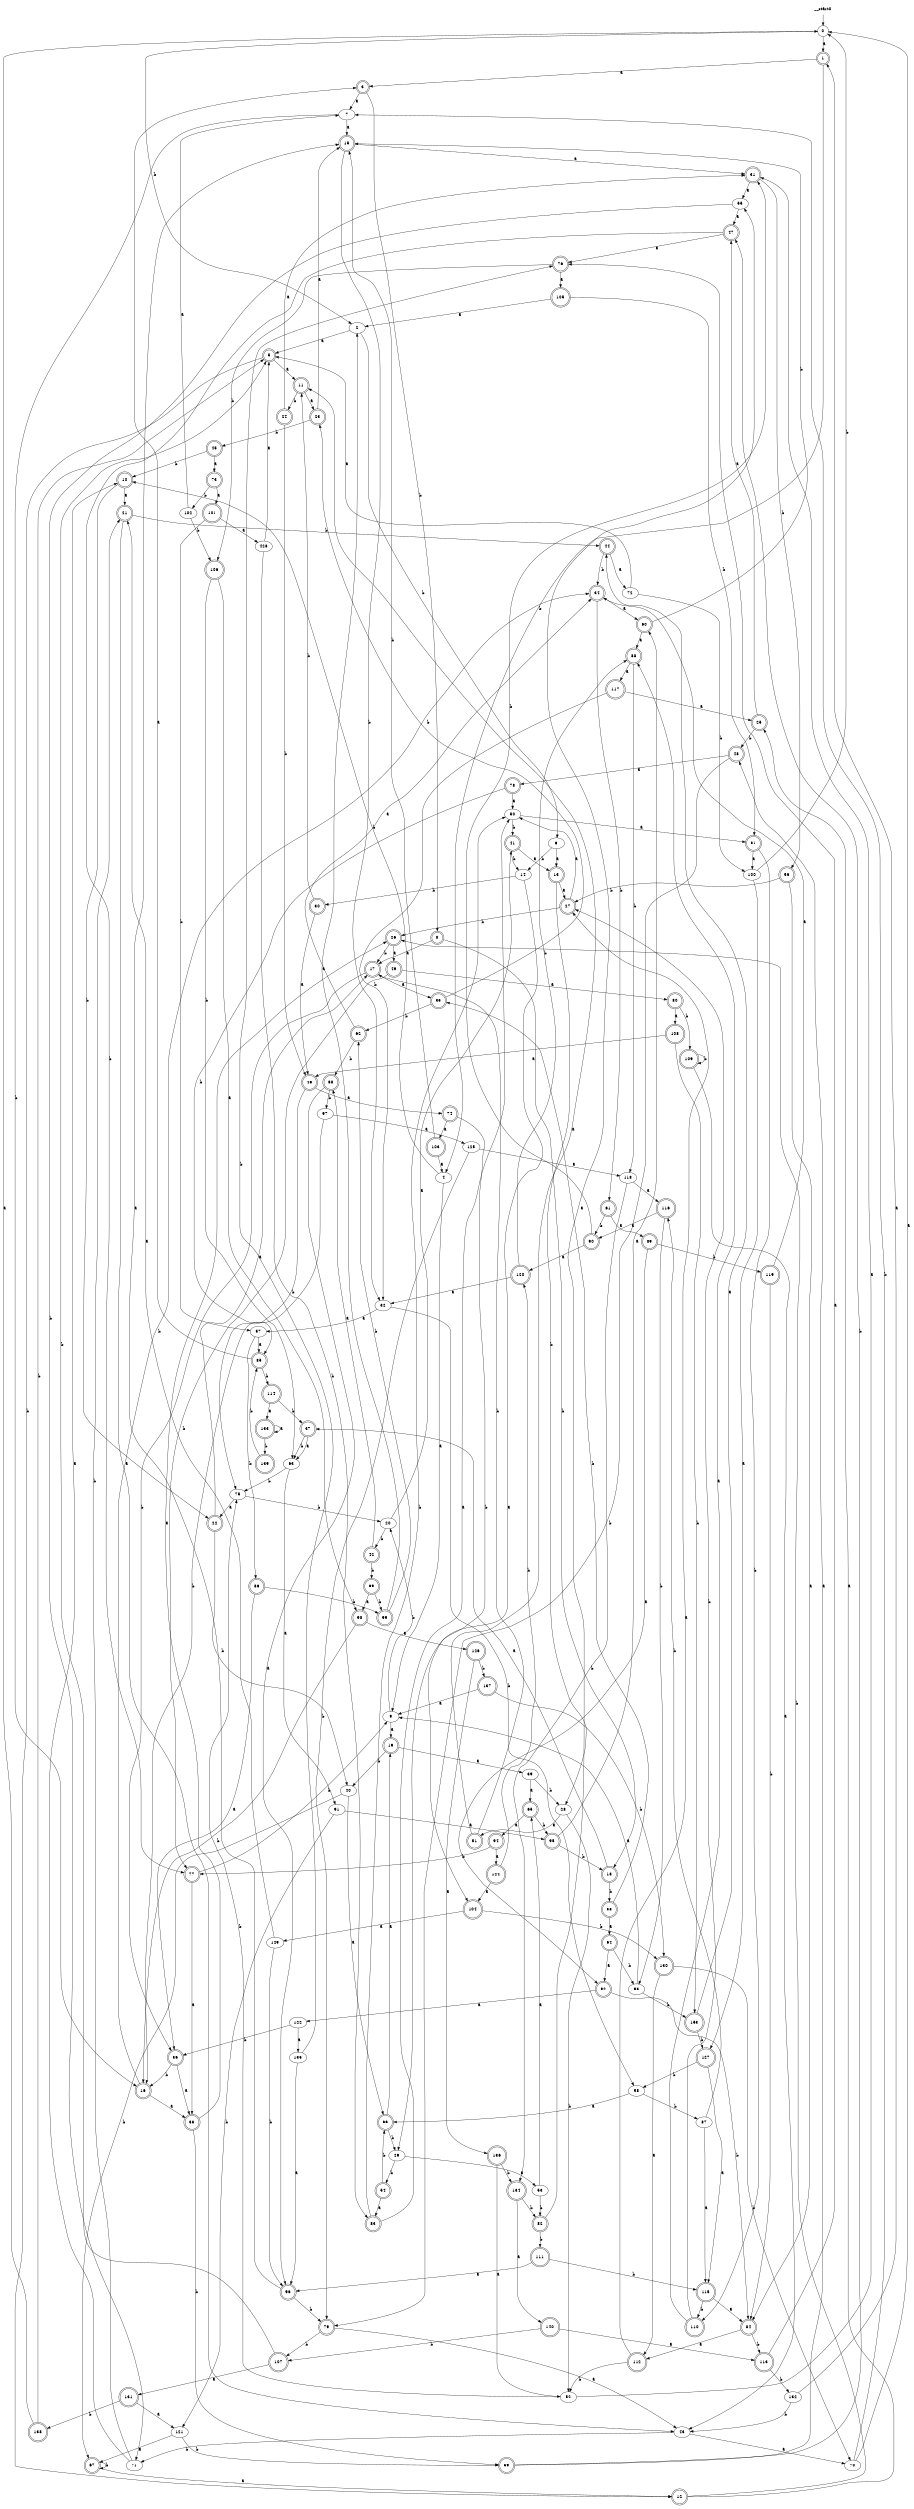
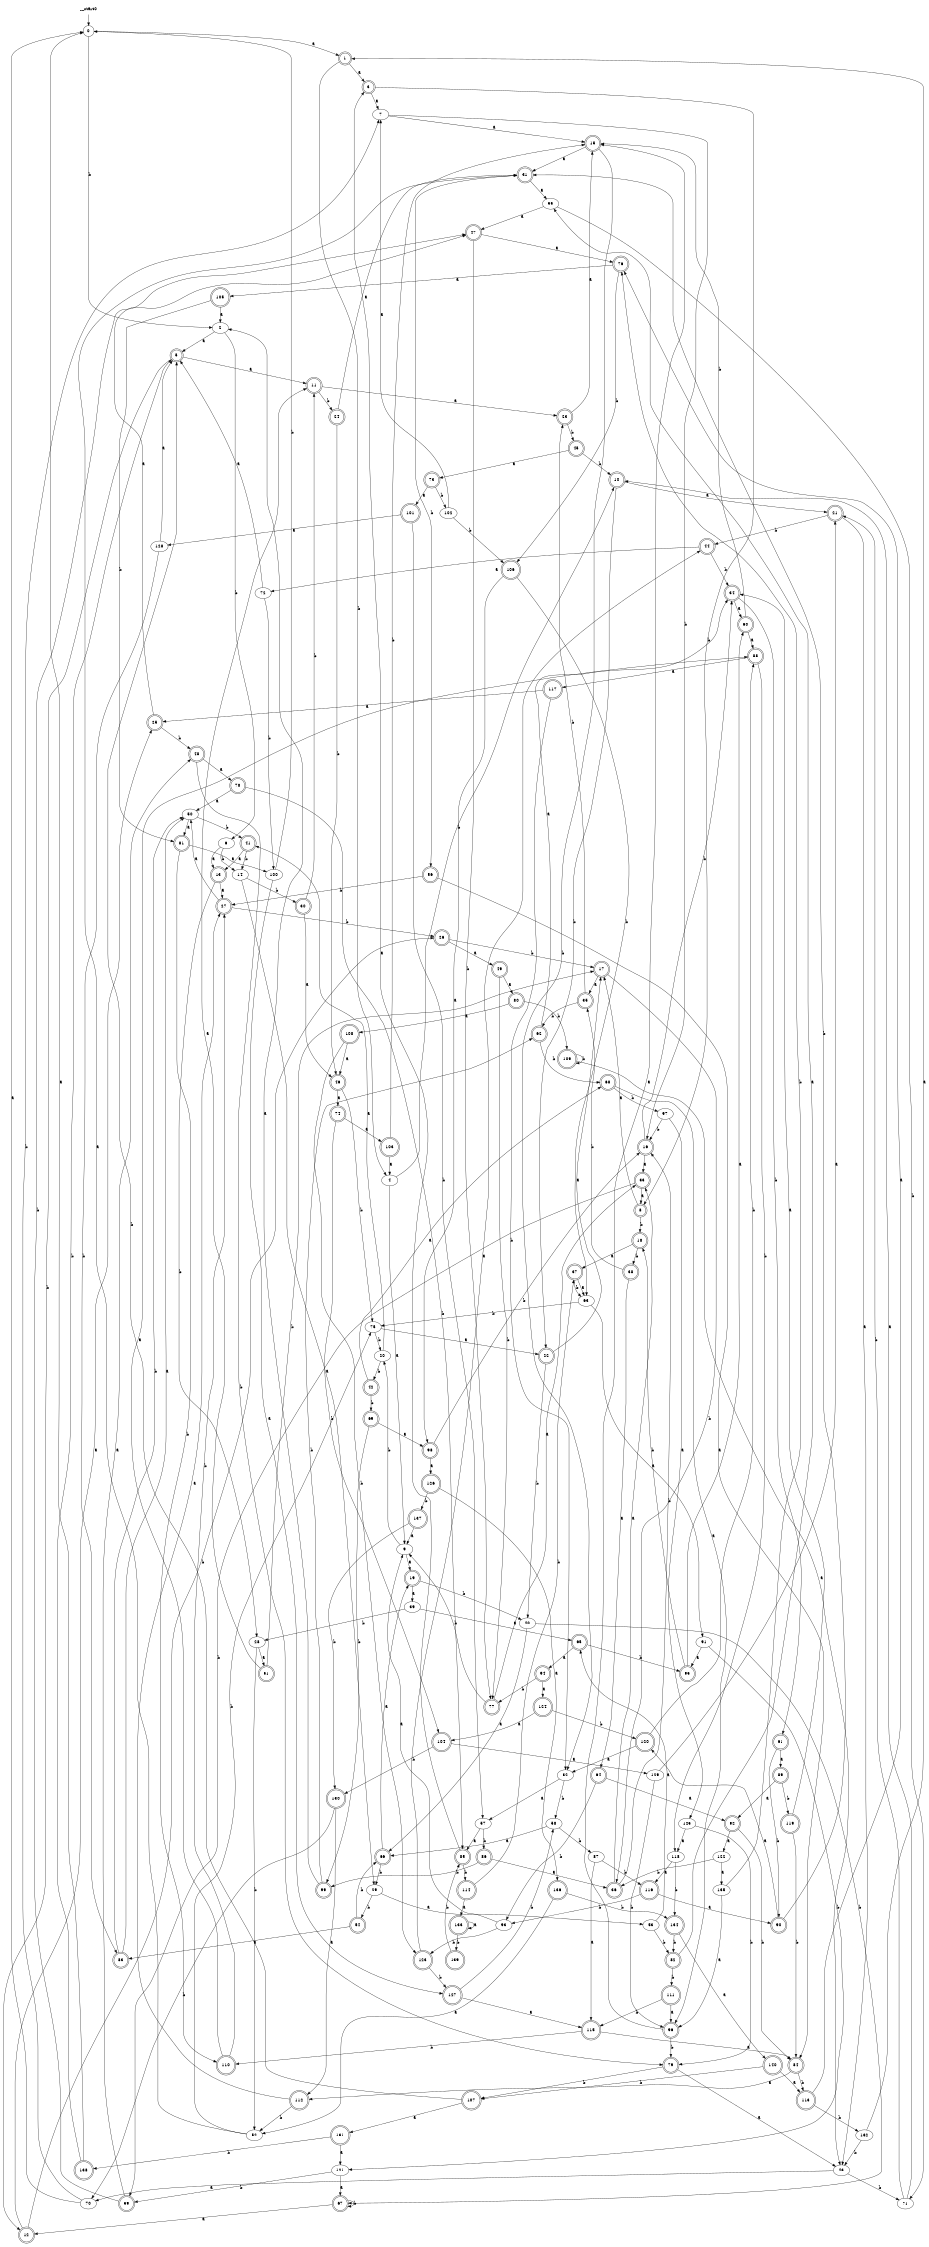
(264, 546) -> (159, 546)
(166, 1496) -> (641, 1195)
(694, 2023) -> (423, 1960)
